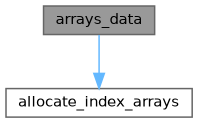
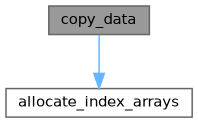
(99, 20) -> (99, 20)
